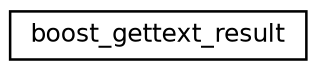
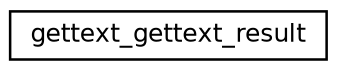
(158, 35) -> (168, 35)
